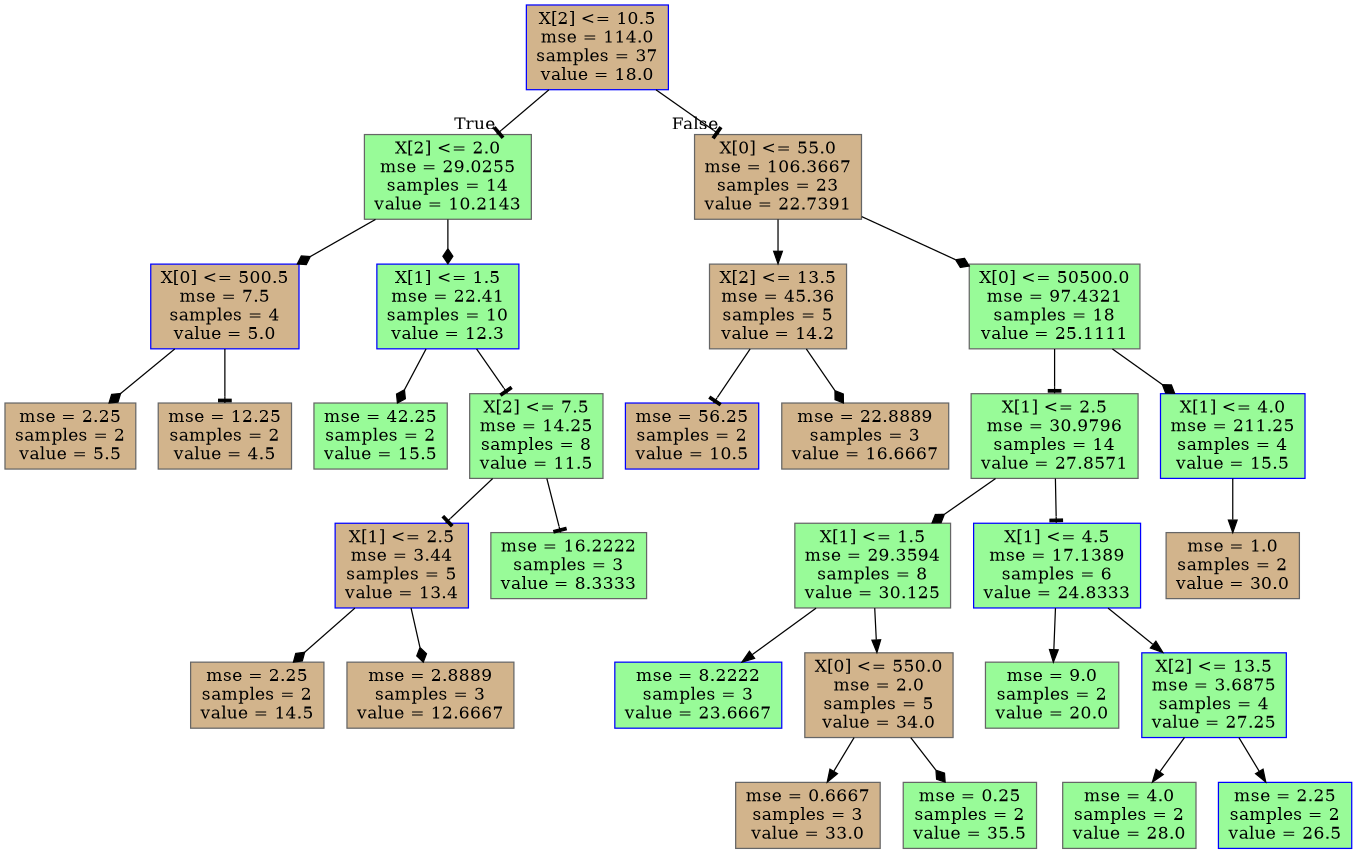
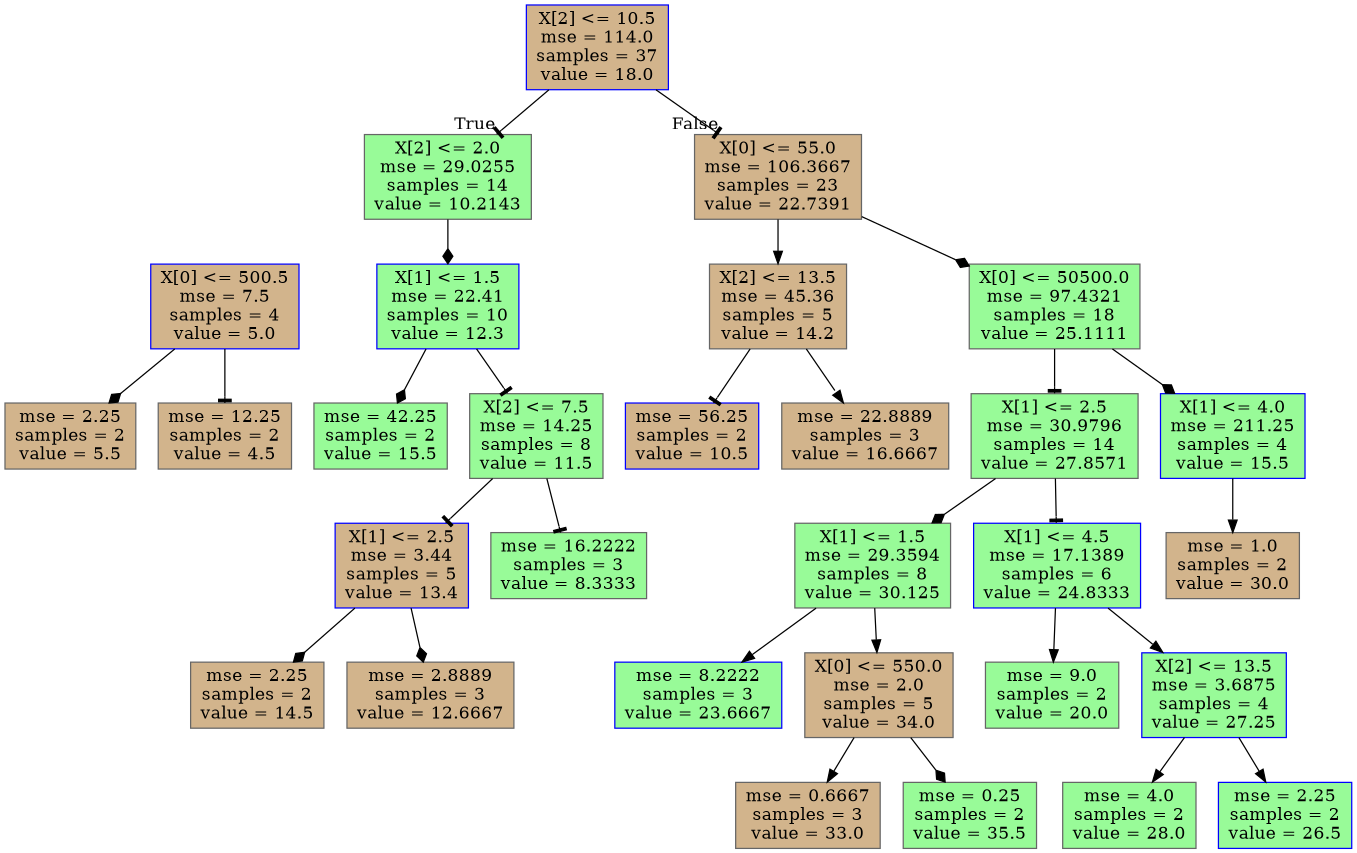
(343, 238) -> none
(821, 370) -> (821, 370)
